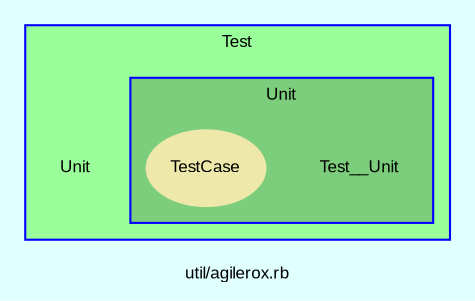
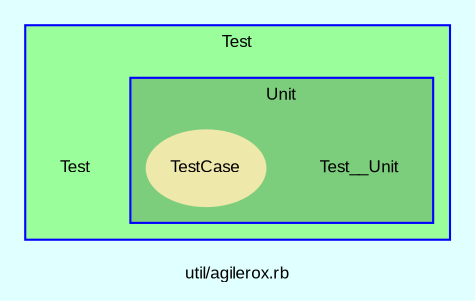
(76, 168) -> (76, 168)
